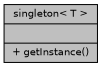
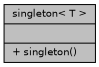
(51, 52) -> (45, 52)
